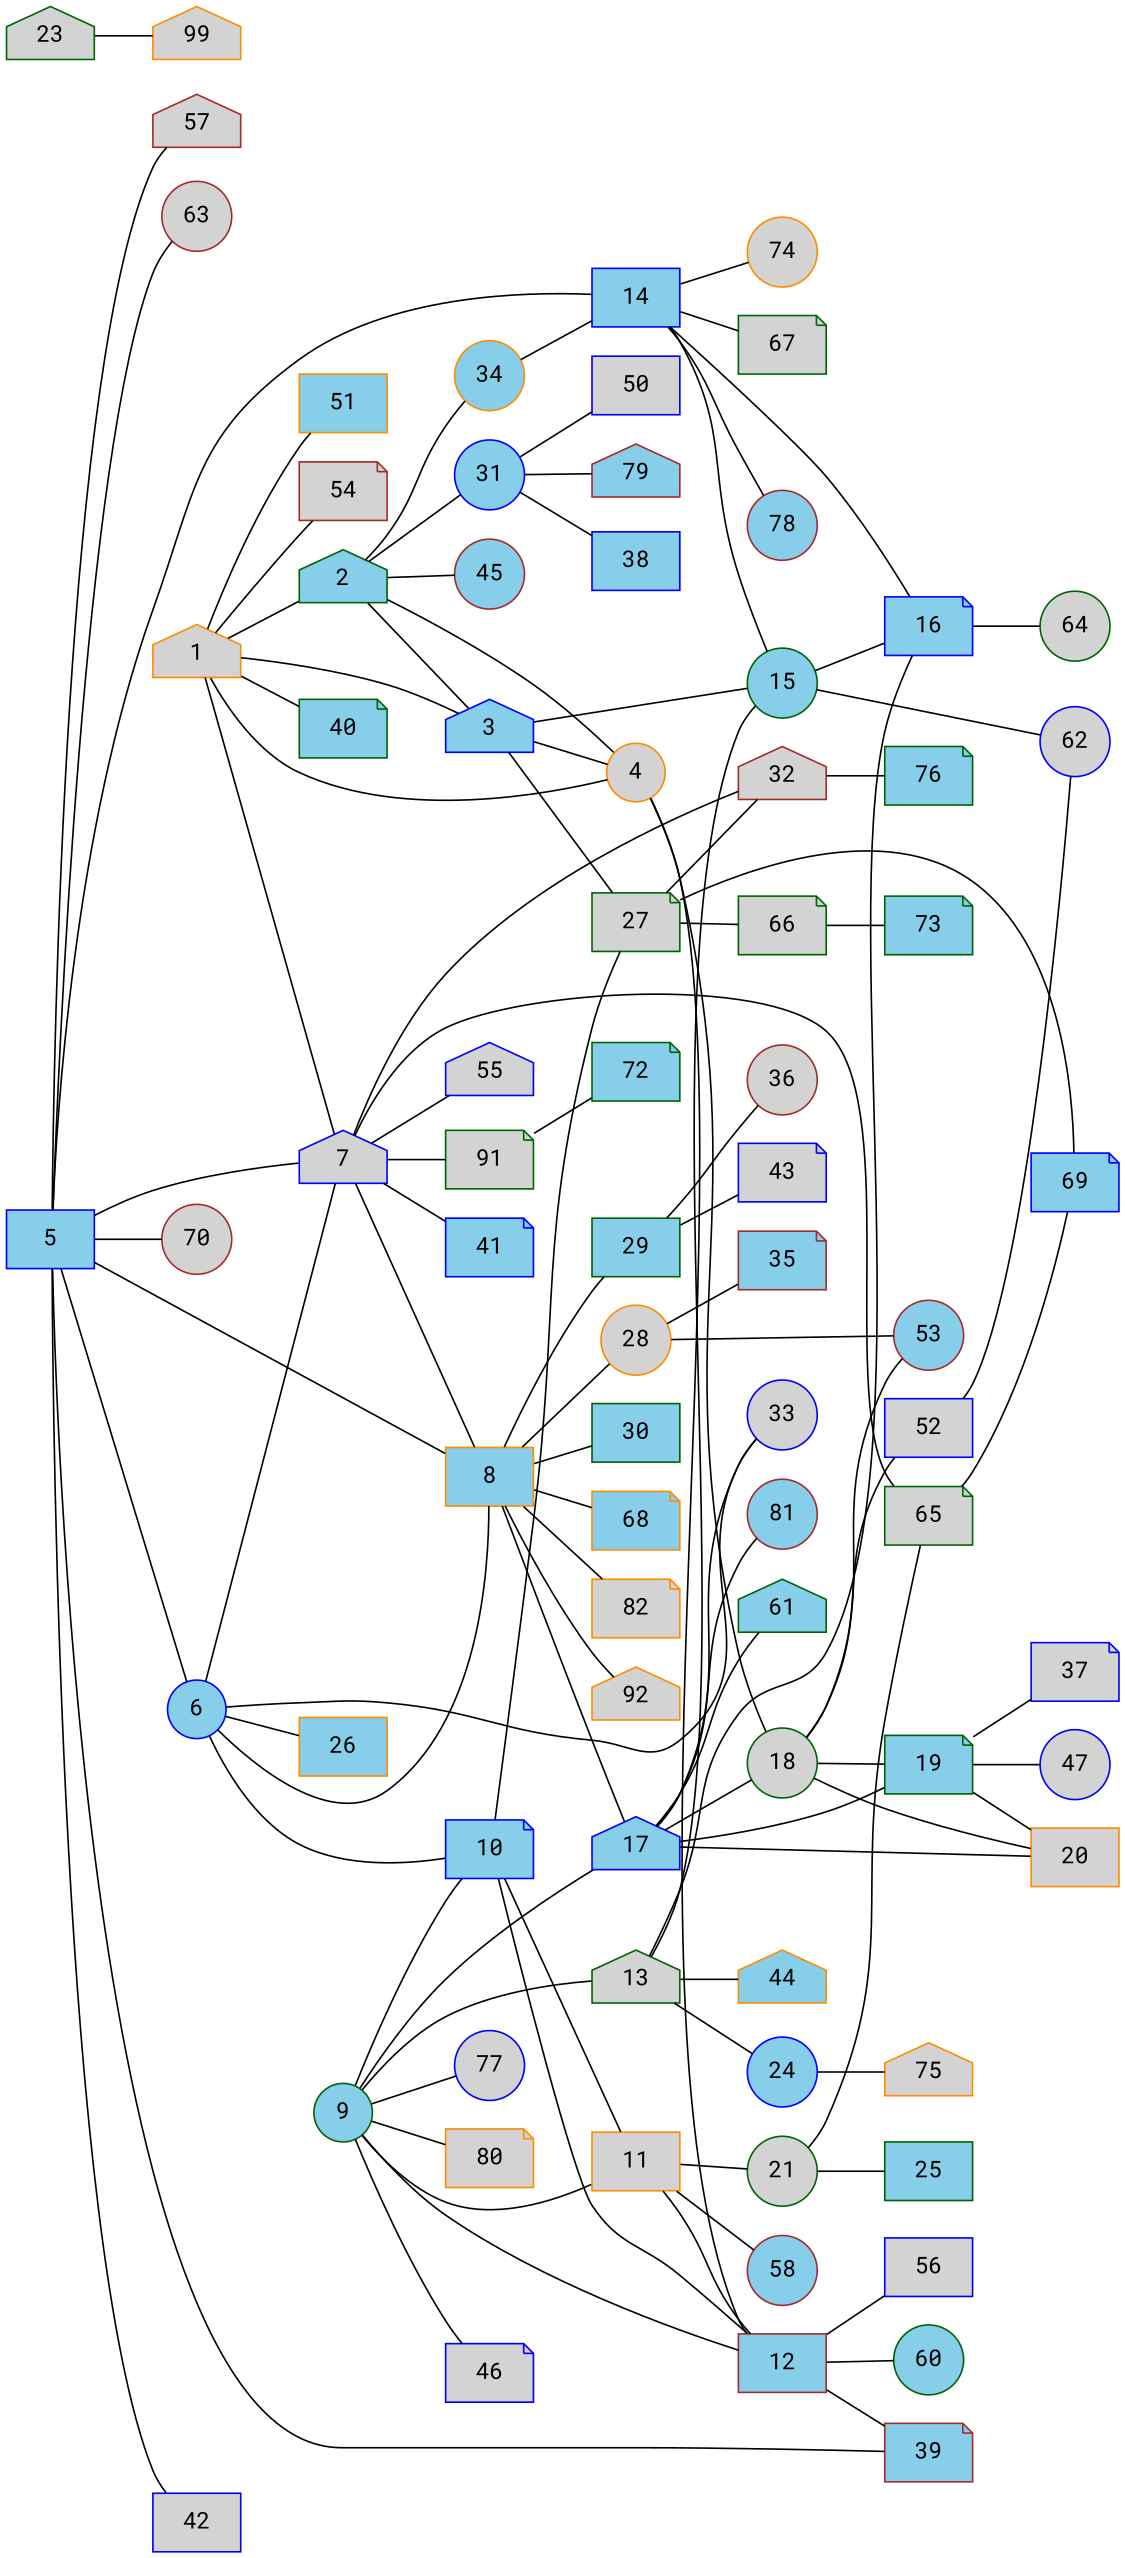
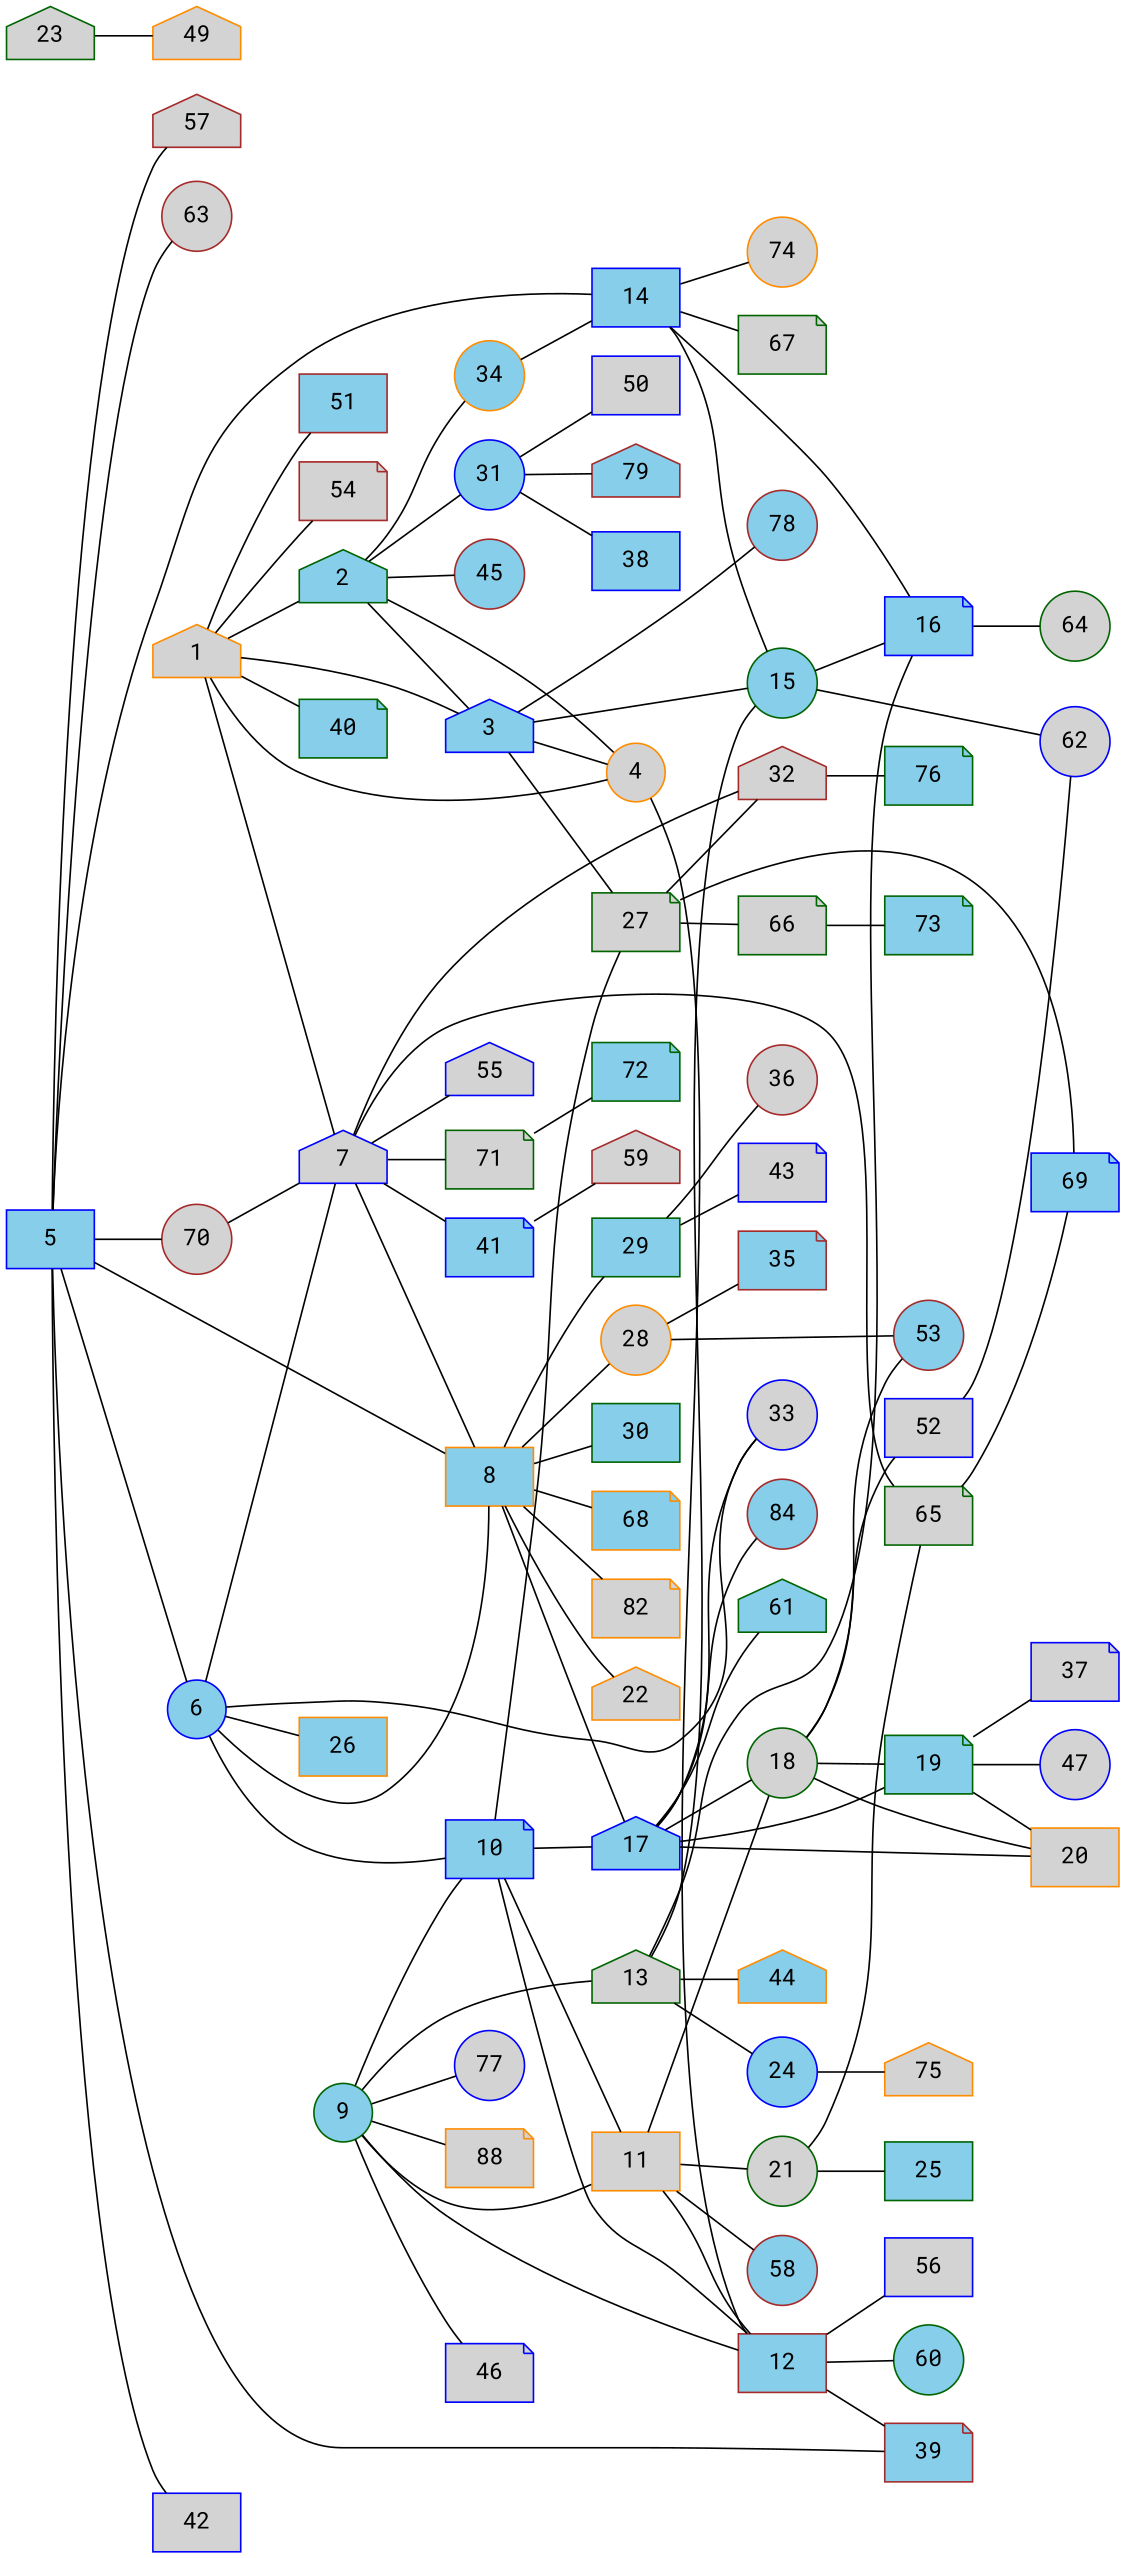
(197, 36) -> (197, 36)
(343, 403) -> (343, 403)
(718, 410) -> (639, 634)
(490, 1160) -> (490, 1160)
none -> (636, 1160)
(194, 1180) -> (263, 1203)
(710, 1265) -> (709, 1964)
(782, 1514) -> (782, 1514)
(636, 1696) -> (636, 1696)
(462, 1964) -> (563, 1848)
(490, 2158) -> (490, 2158)
